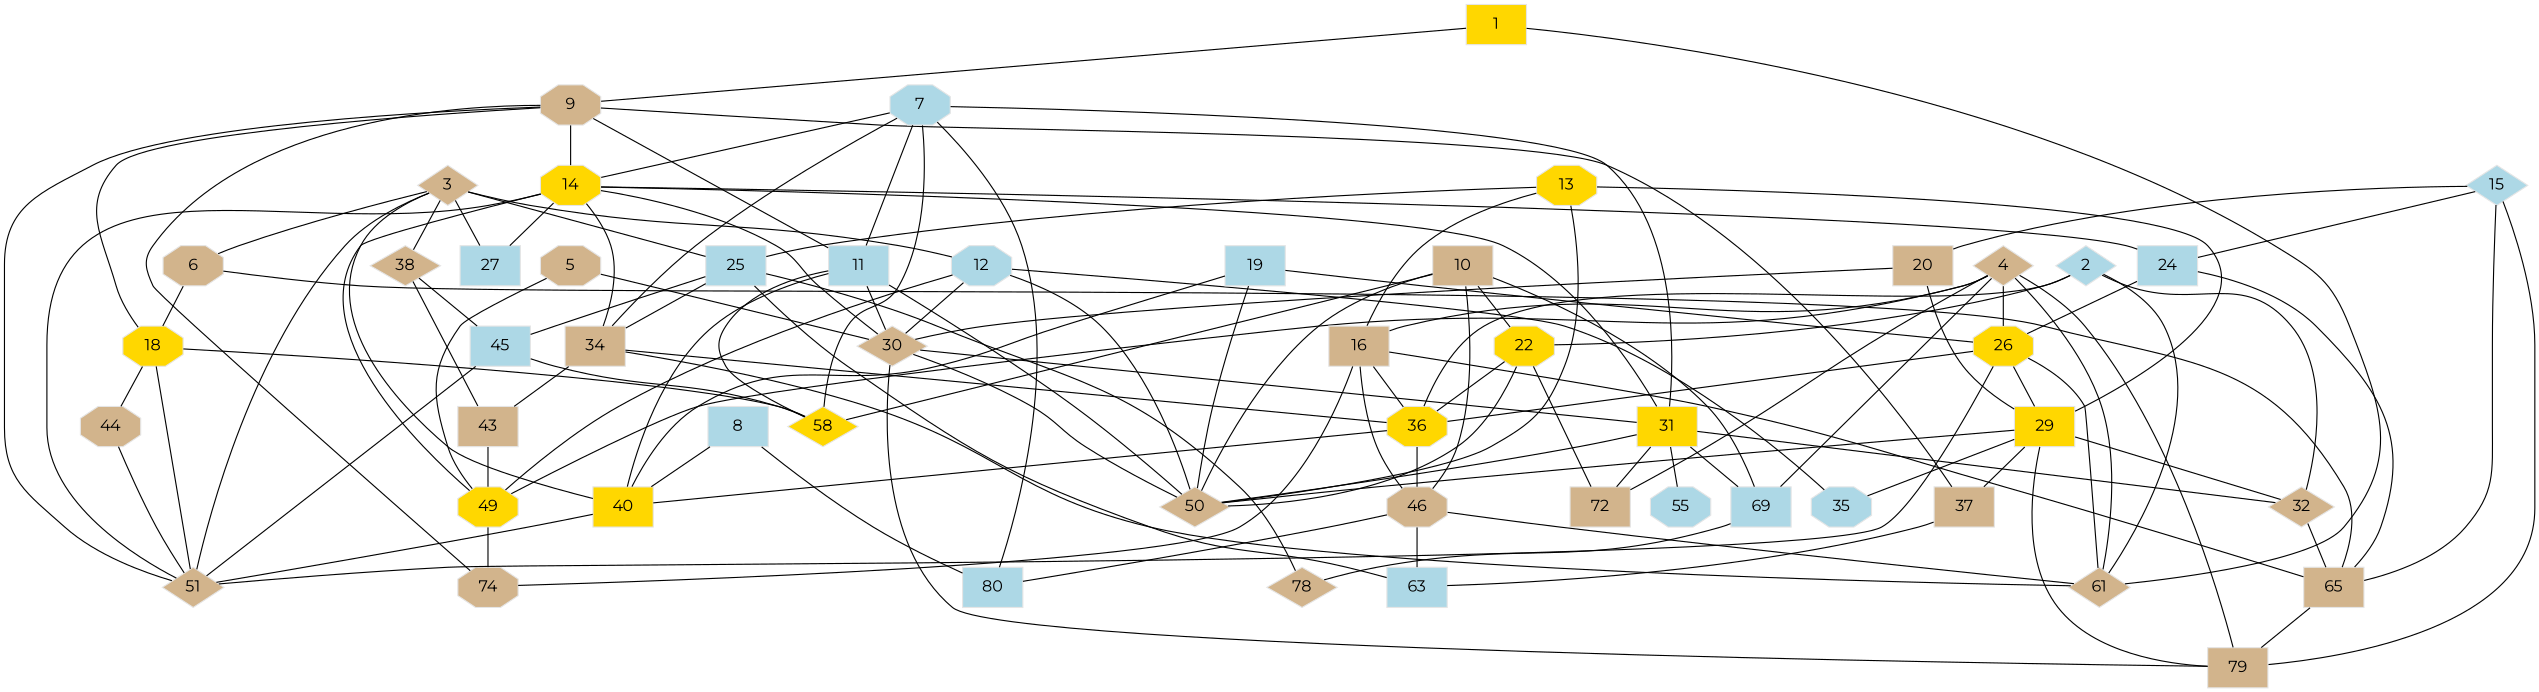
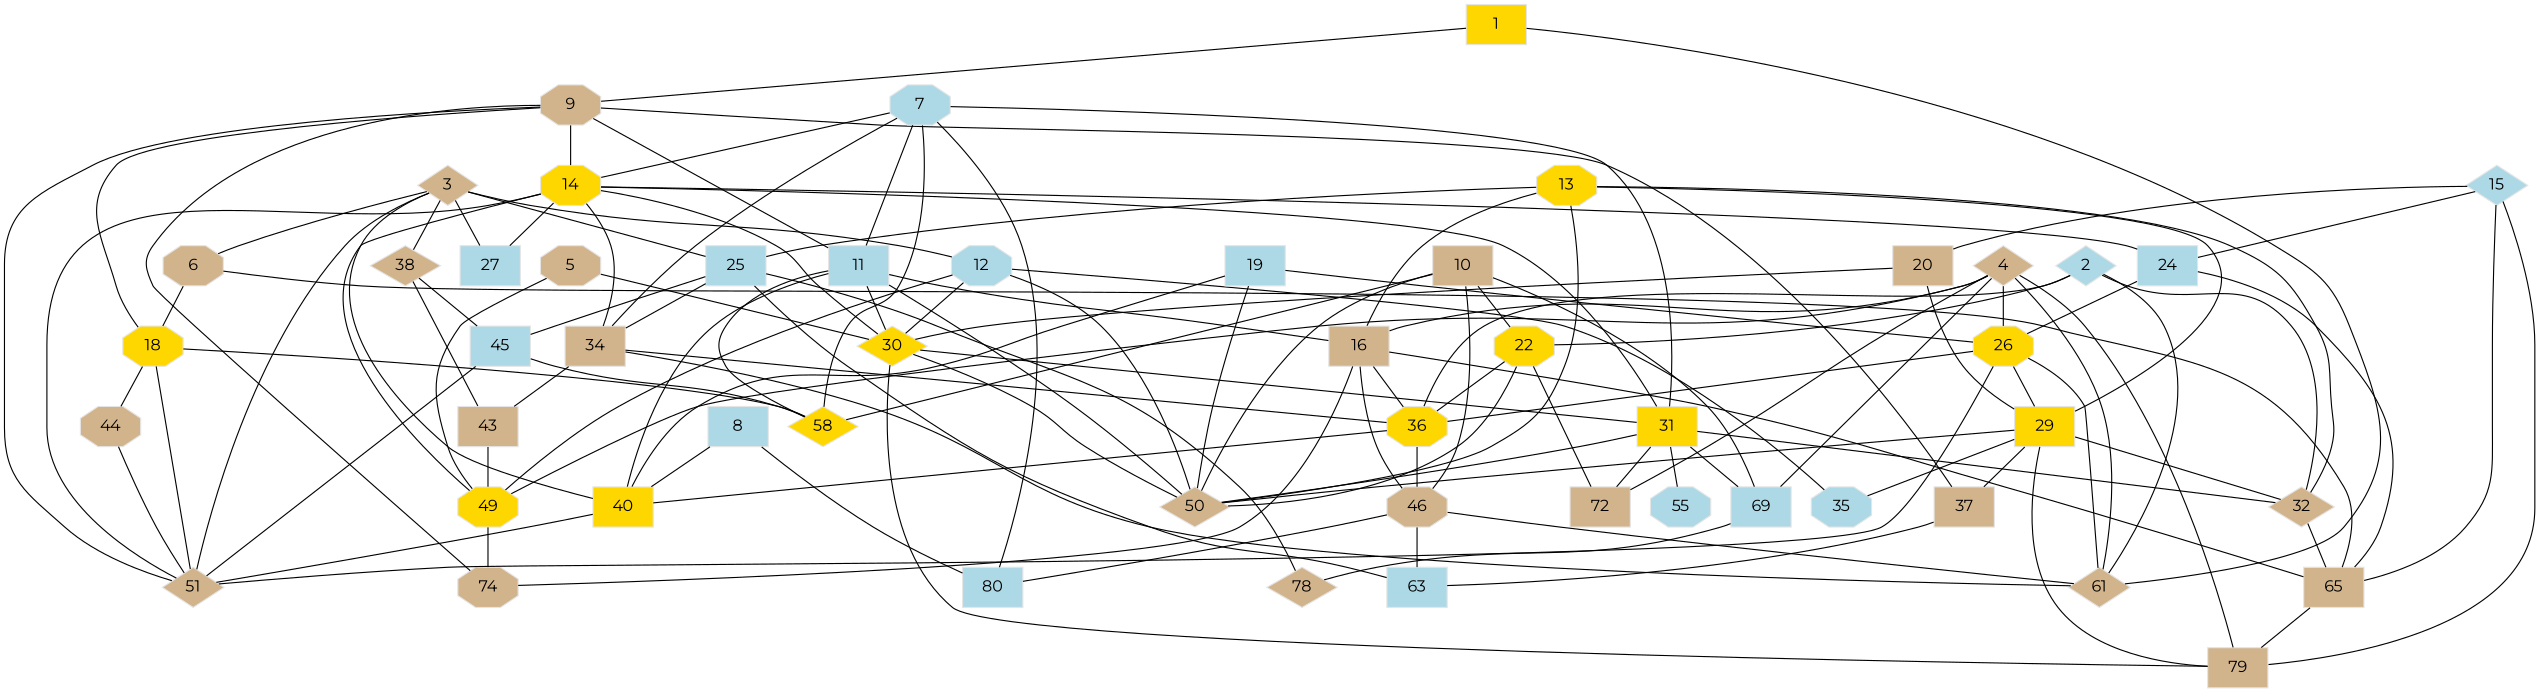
none -> (2222, 243)
none -> (1053, 304)
(892, 346) -> (892, 346)
